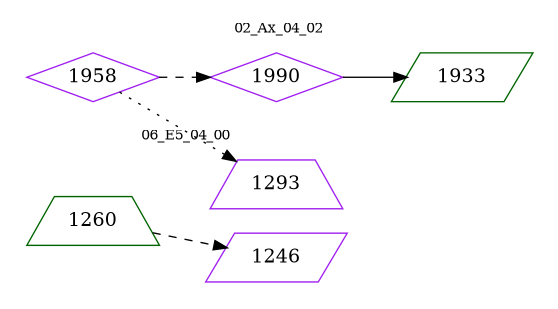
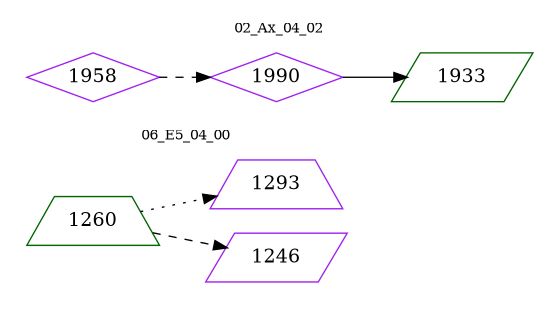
(188, 133) -> (172, 205)
